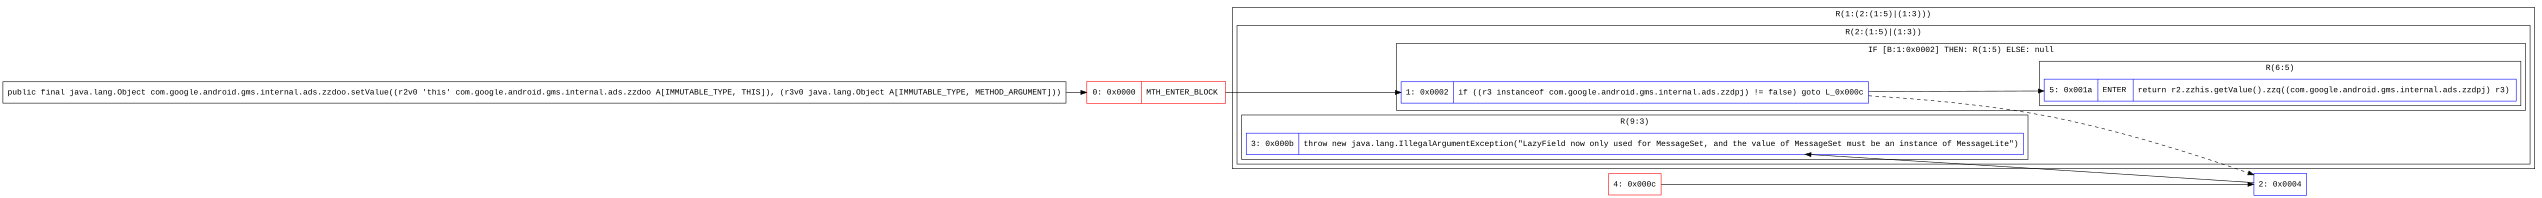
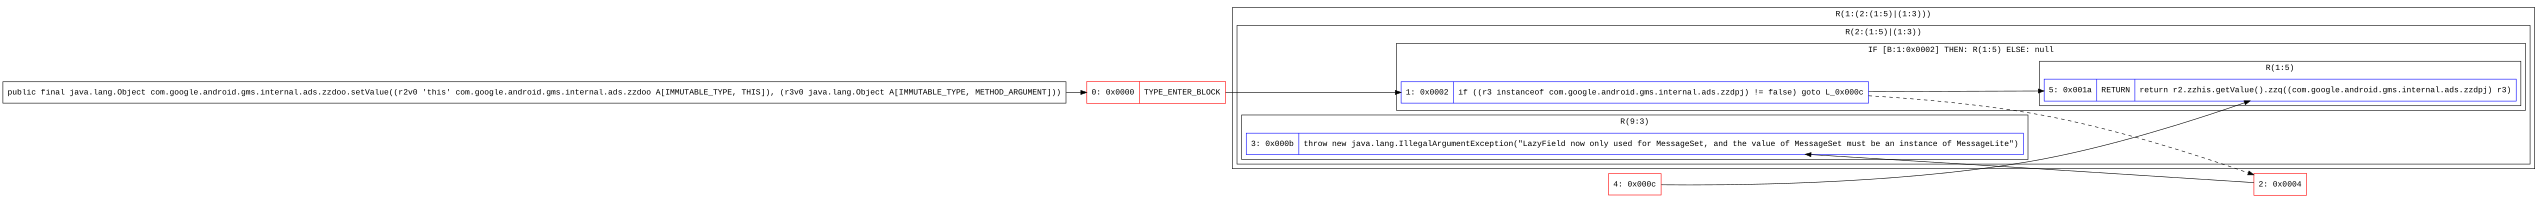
(2280, 68) -> (2280, 68)
(2115, 90) -> (2116, 90)
(1182, 92) -> (1182, 92)
(1955, 184) -> (1942, 173)
(2280, 184) -> (2280, 184)
